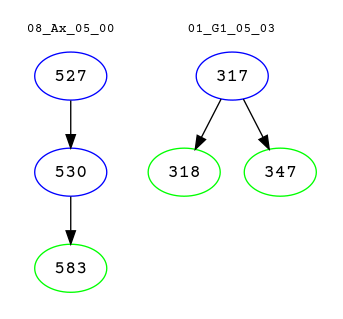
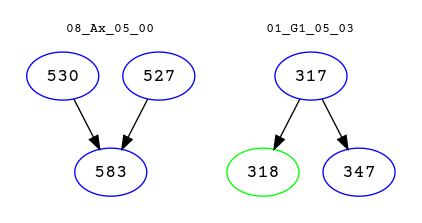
(71, 118) -> (138, 118)
(280, 172) -> (359, 172)
(71, 268) -> (111, 172)
